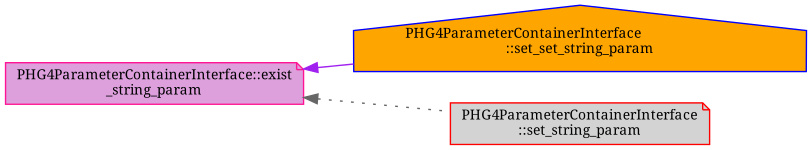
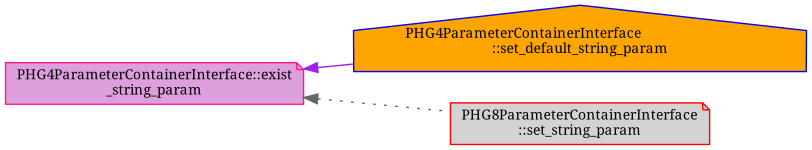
(580, 42) -> (580, 42)
(580, 124) -> (580, 124)
